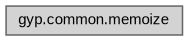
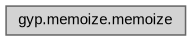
(94, 21) -> (96, 21)
